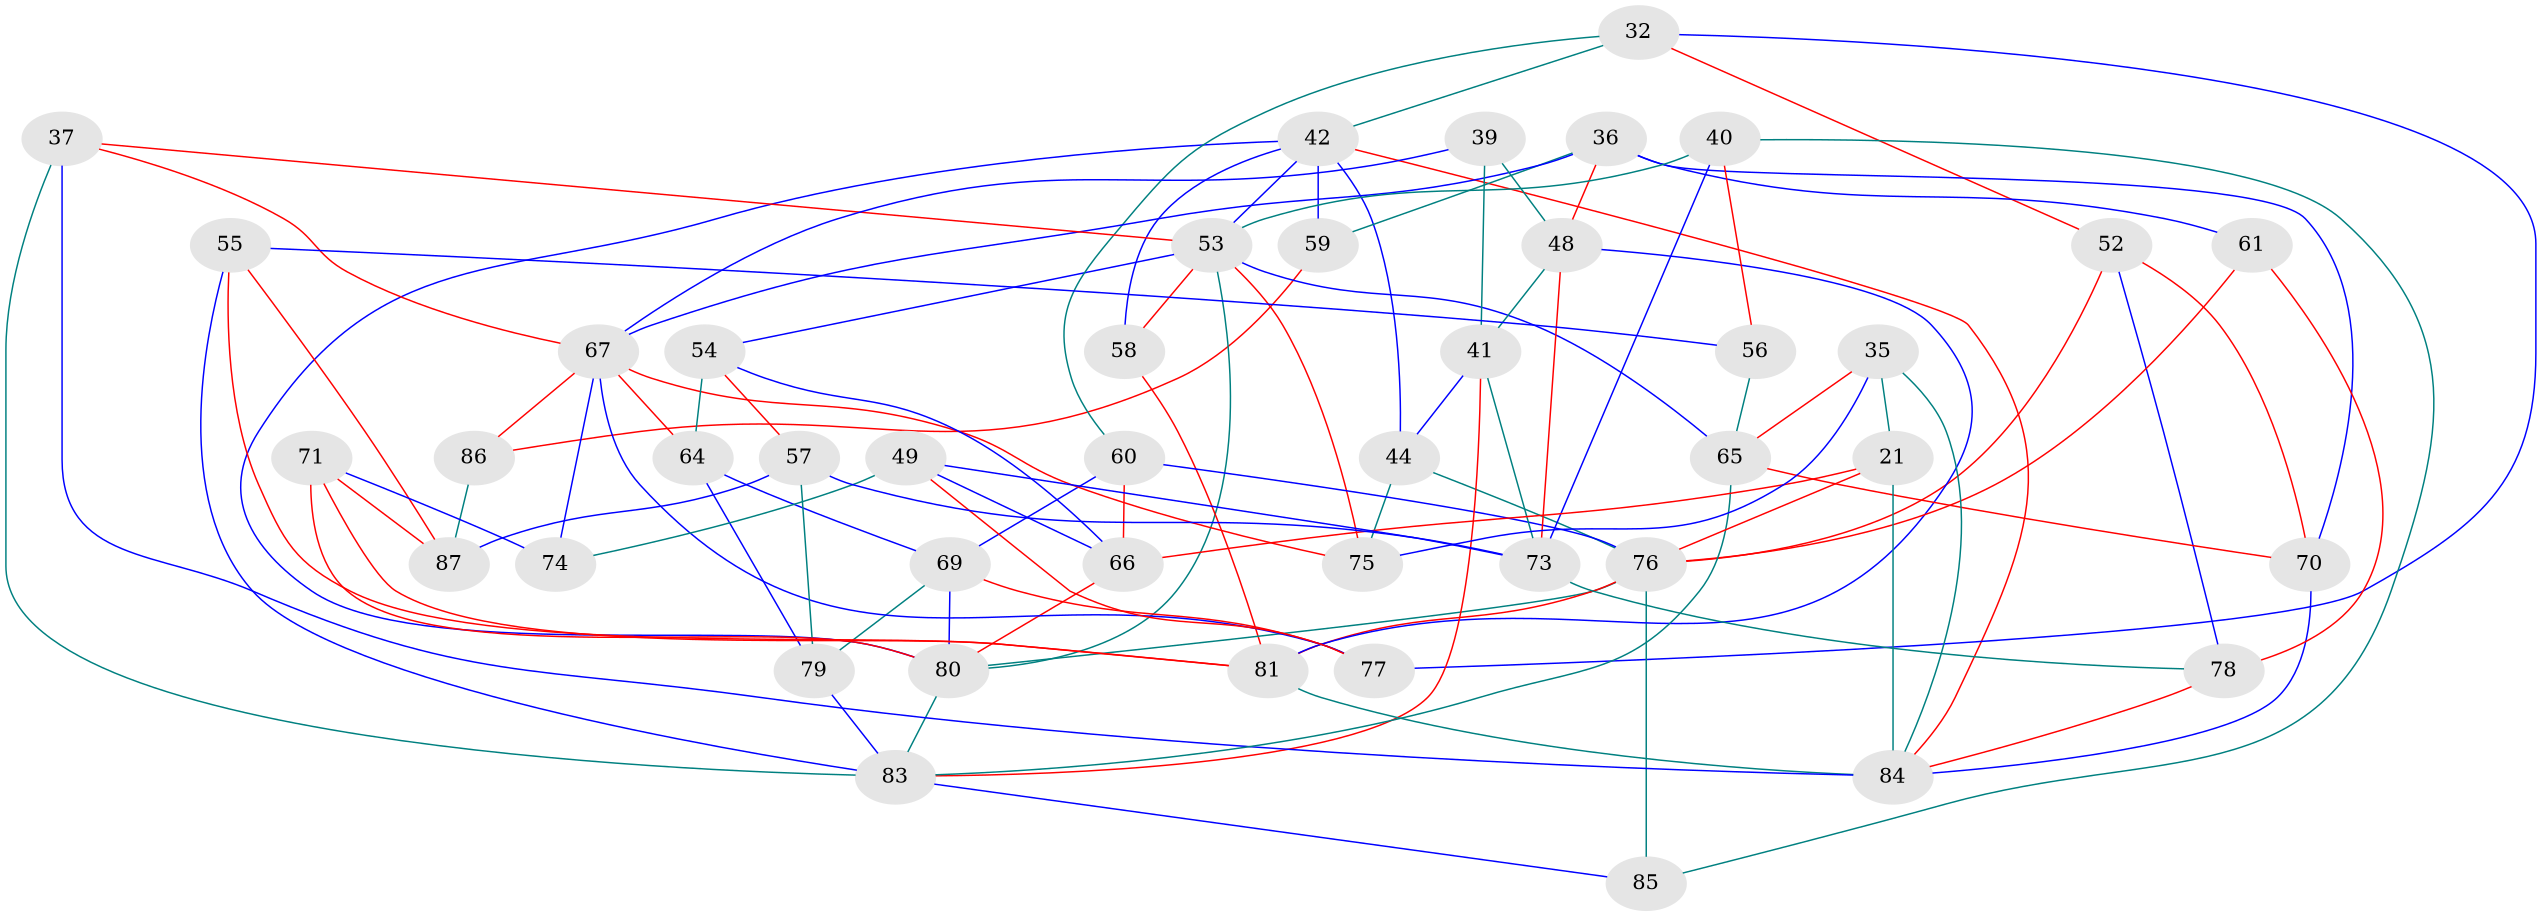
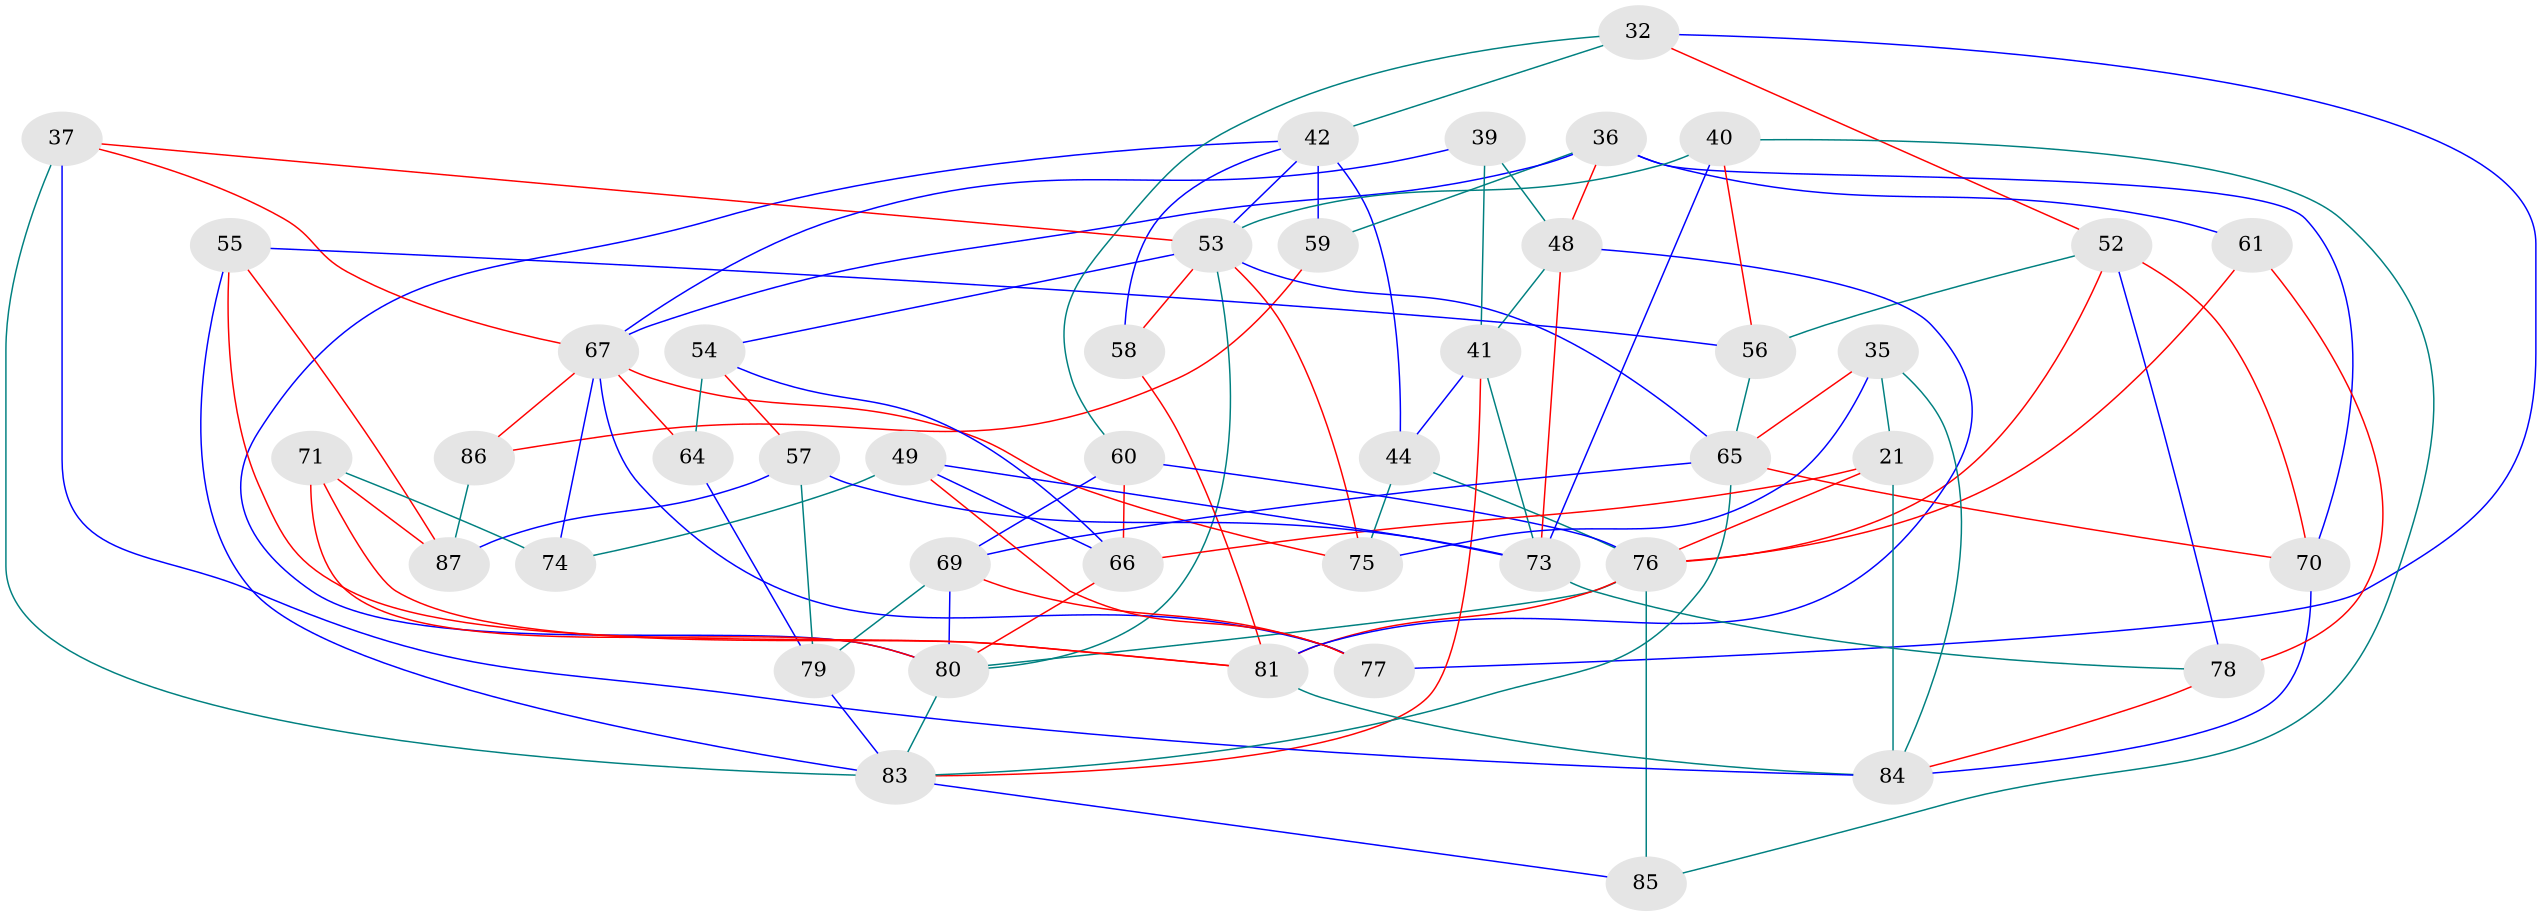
none -> (1931, 294)
(1917, 303) -> none
(435, 509) -> (435, 509)
(820, 514) -> (1338, 500)
